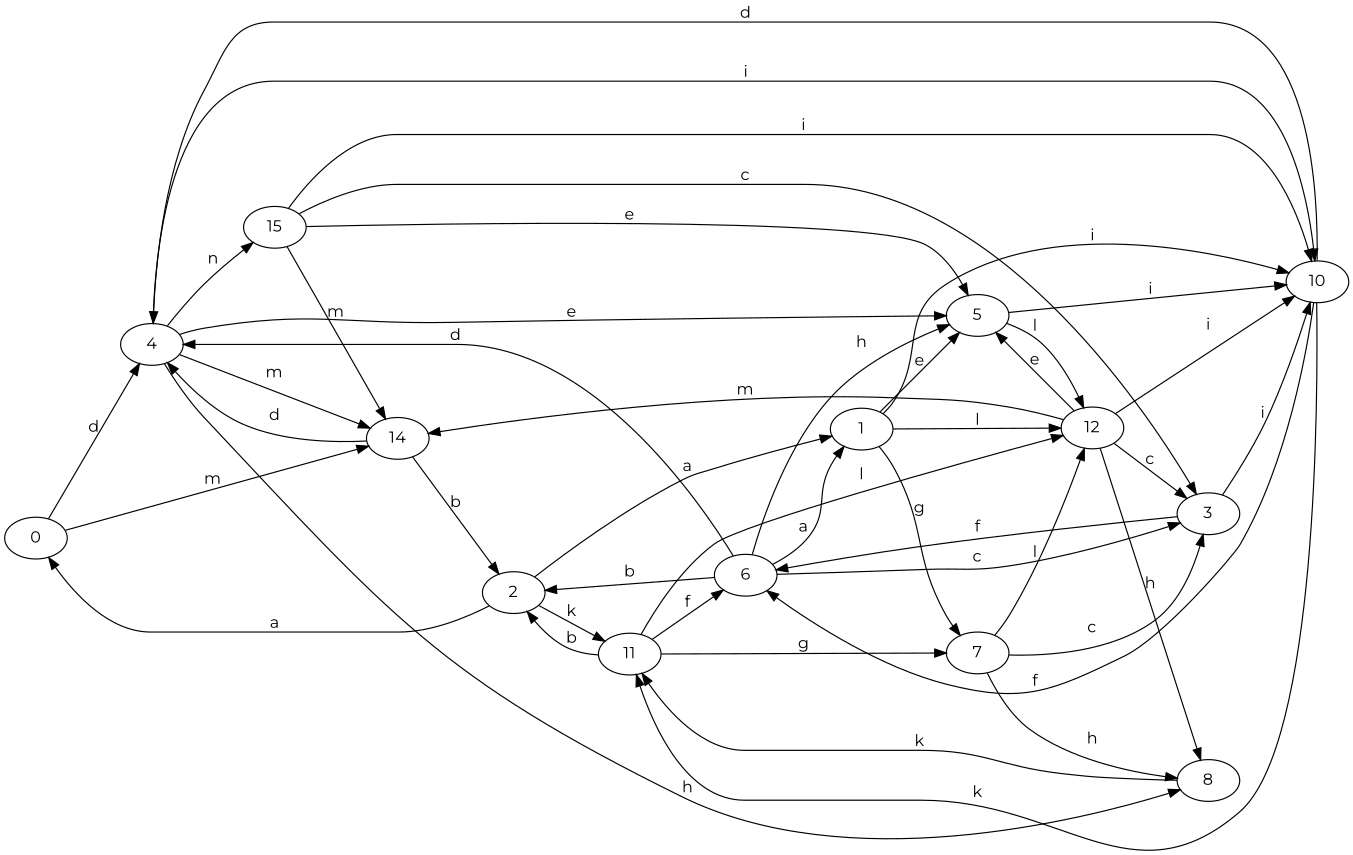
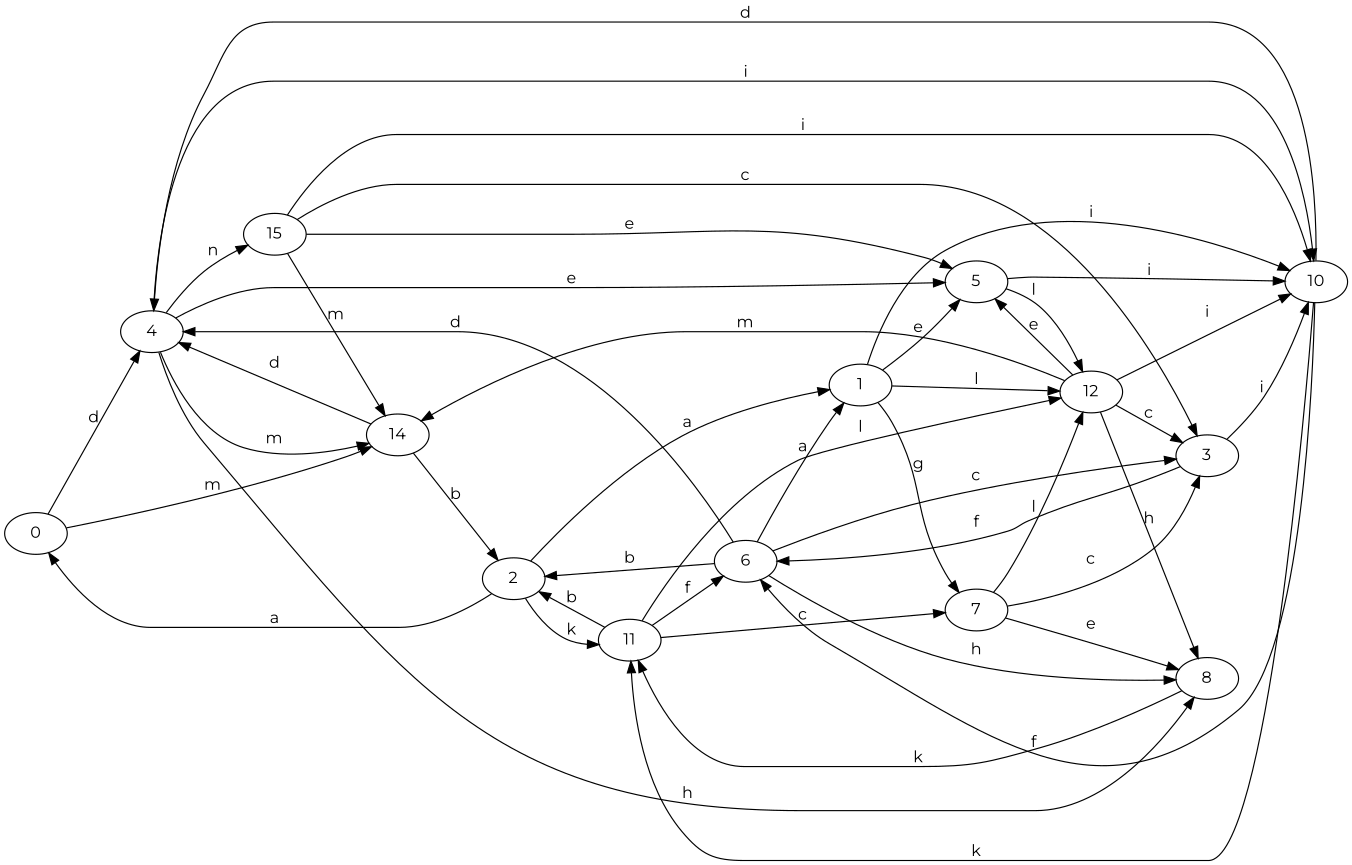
(816, 416) -> (957, 662)
(804, 644) -> (803, 615)
(1092, 739) -> (1091, 625)
